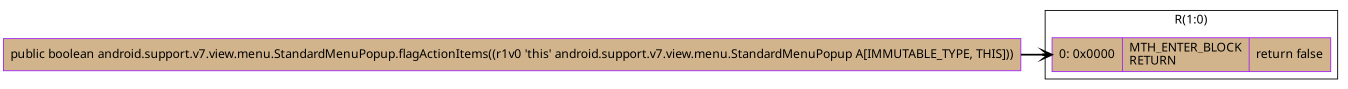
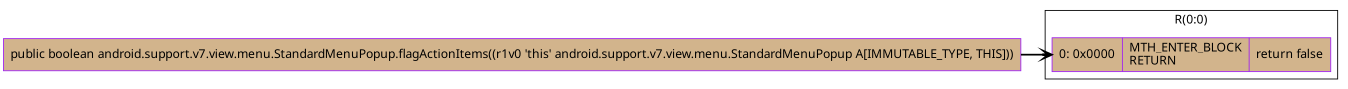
(1191, 20) -> (1191, 20)
